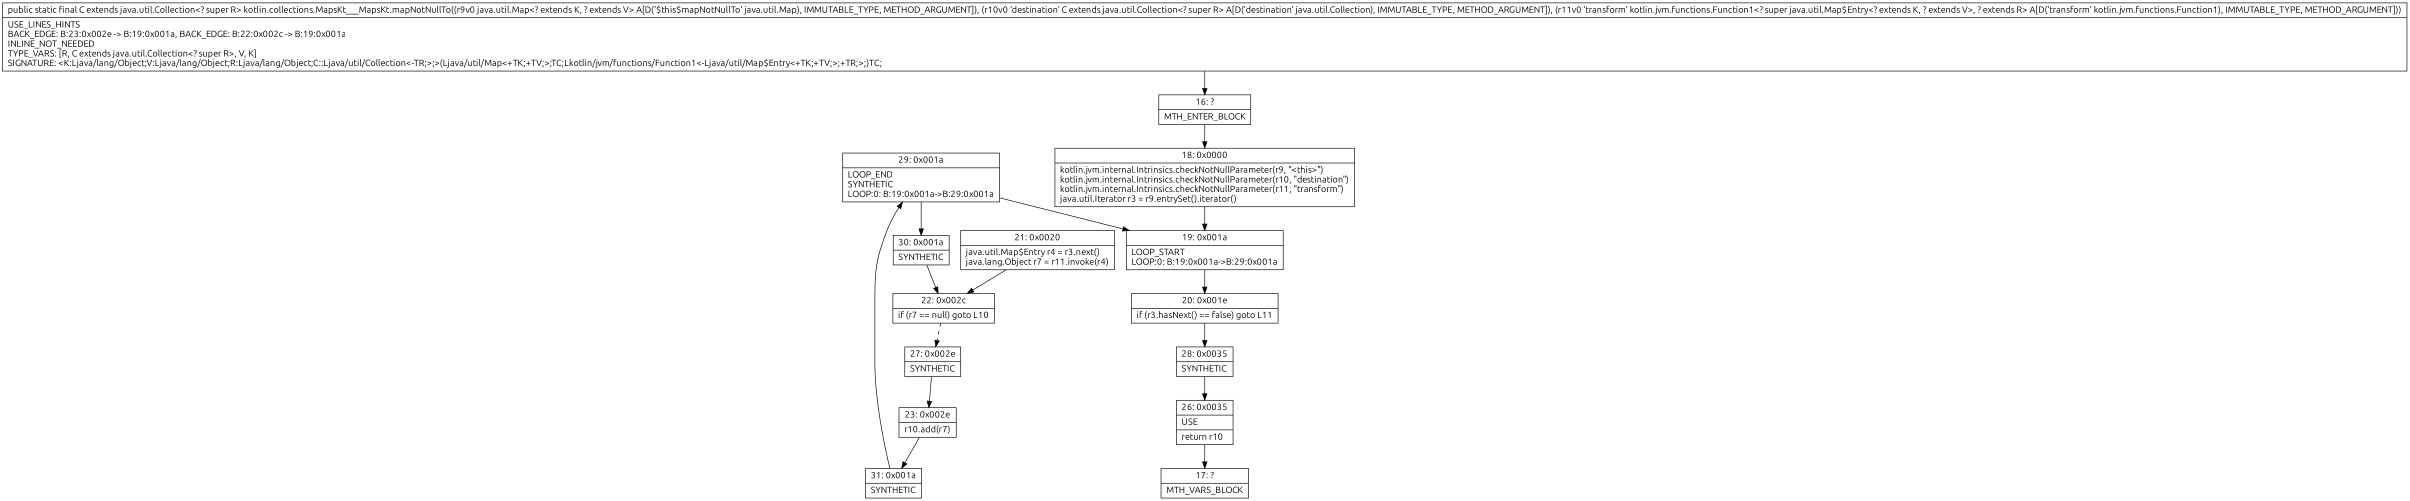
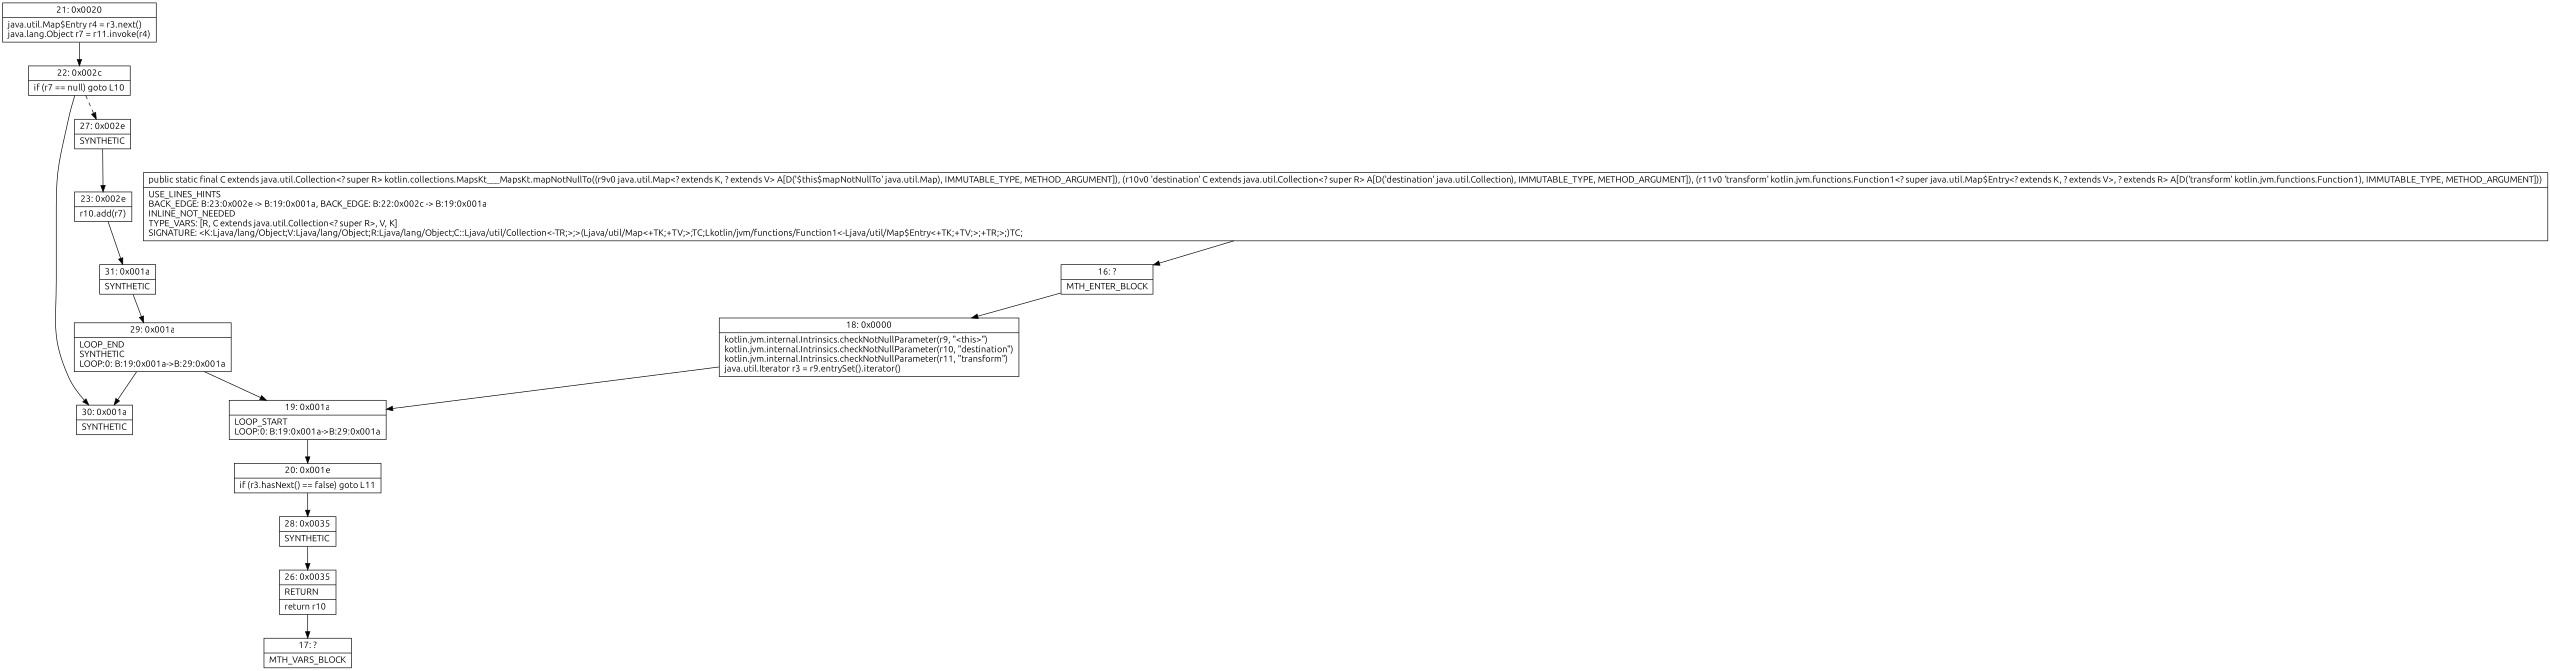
(931, 276) -> (56, 250)
(1190, 422) -> (302, 592)
